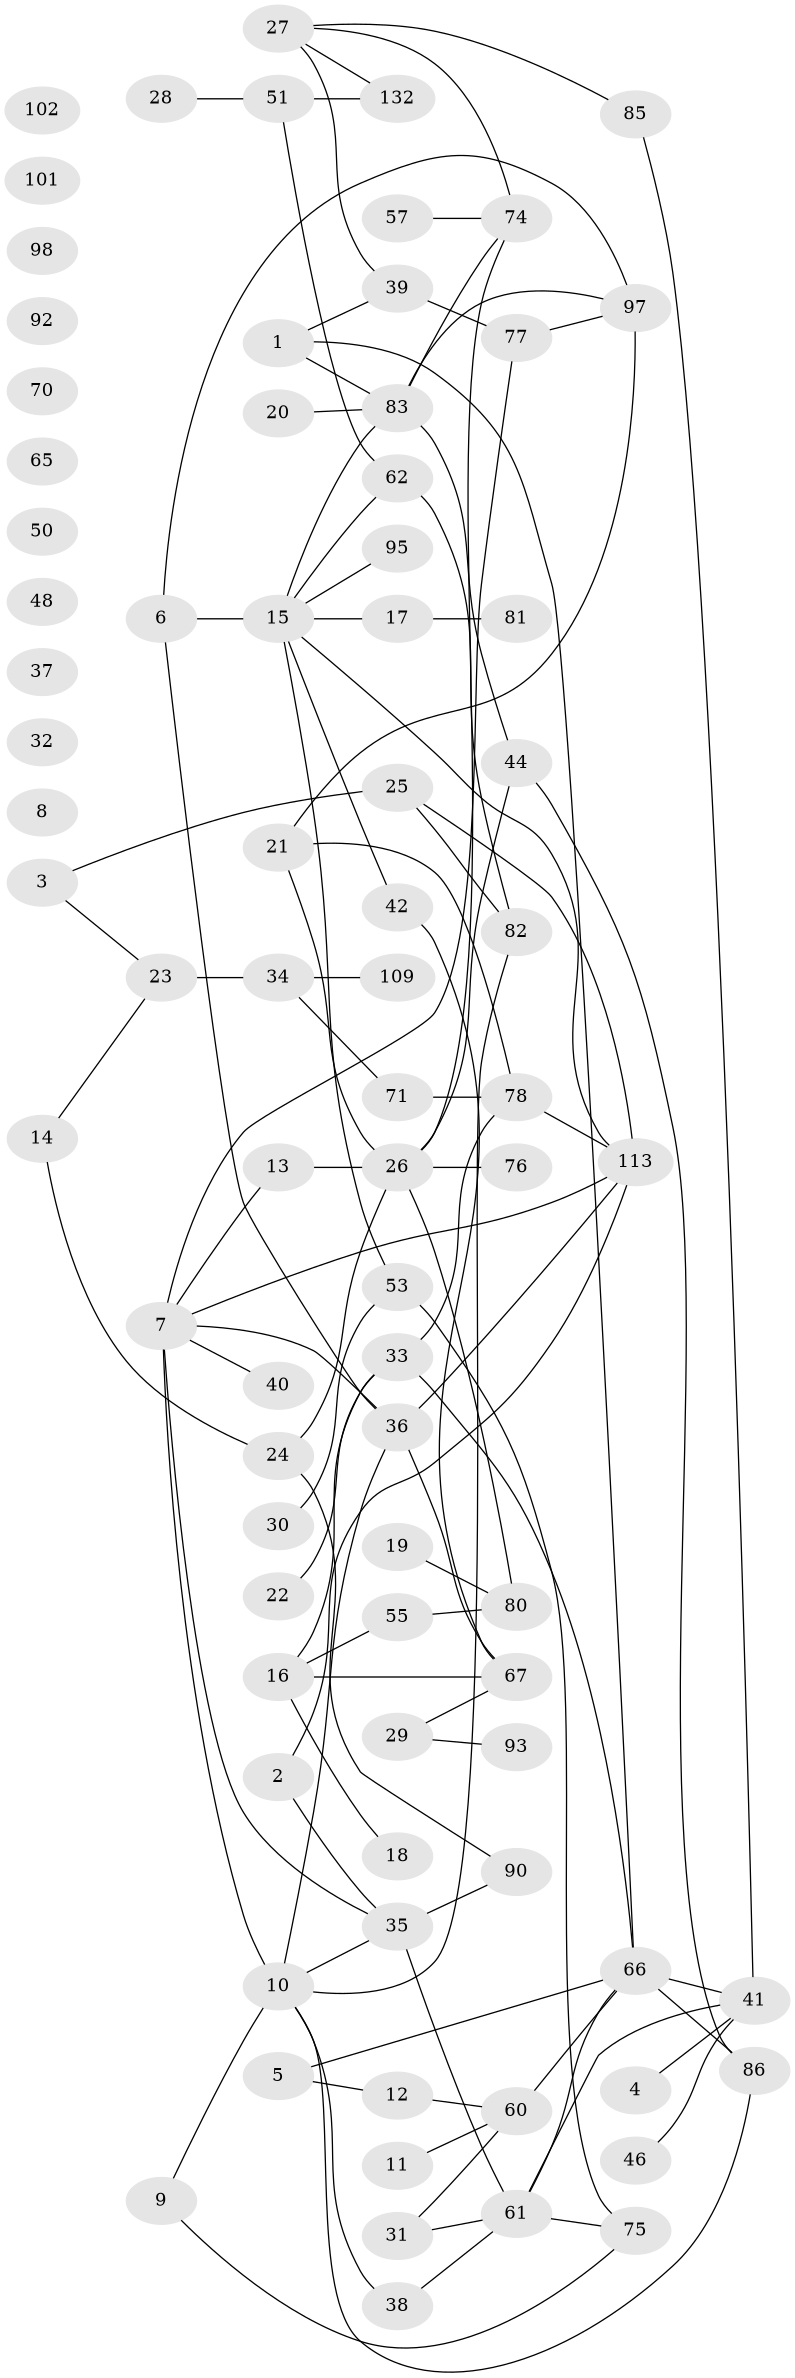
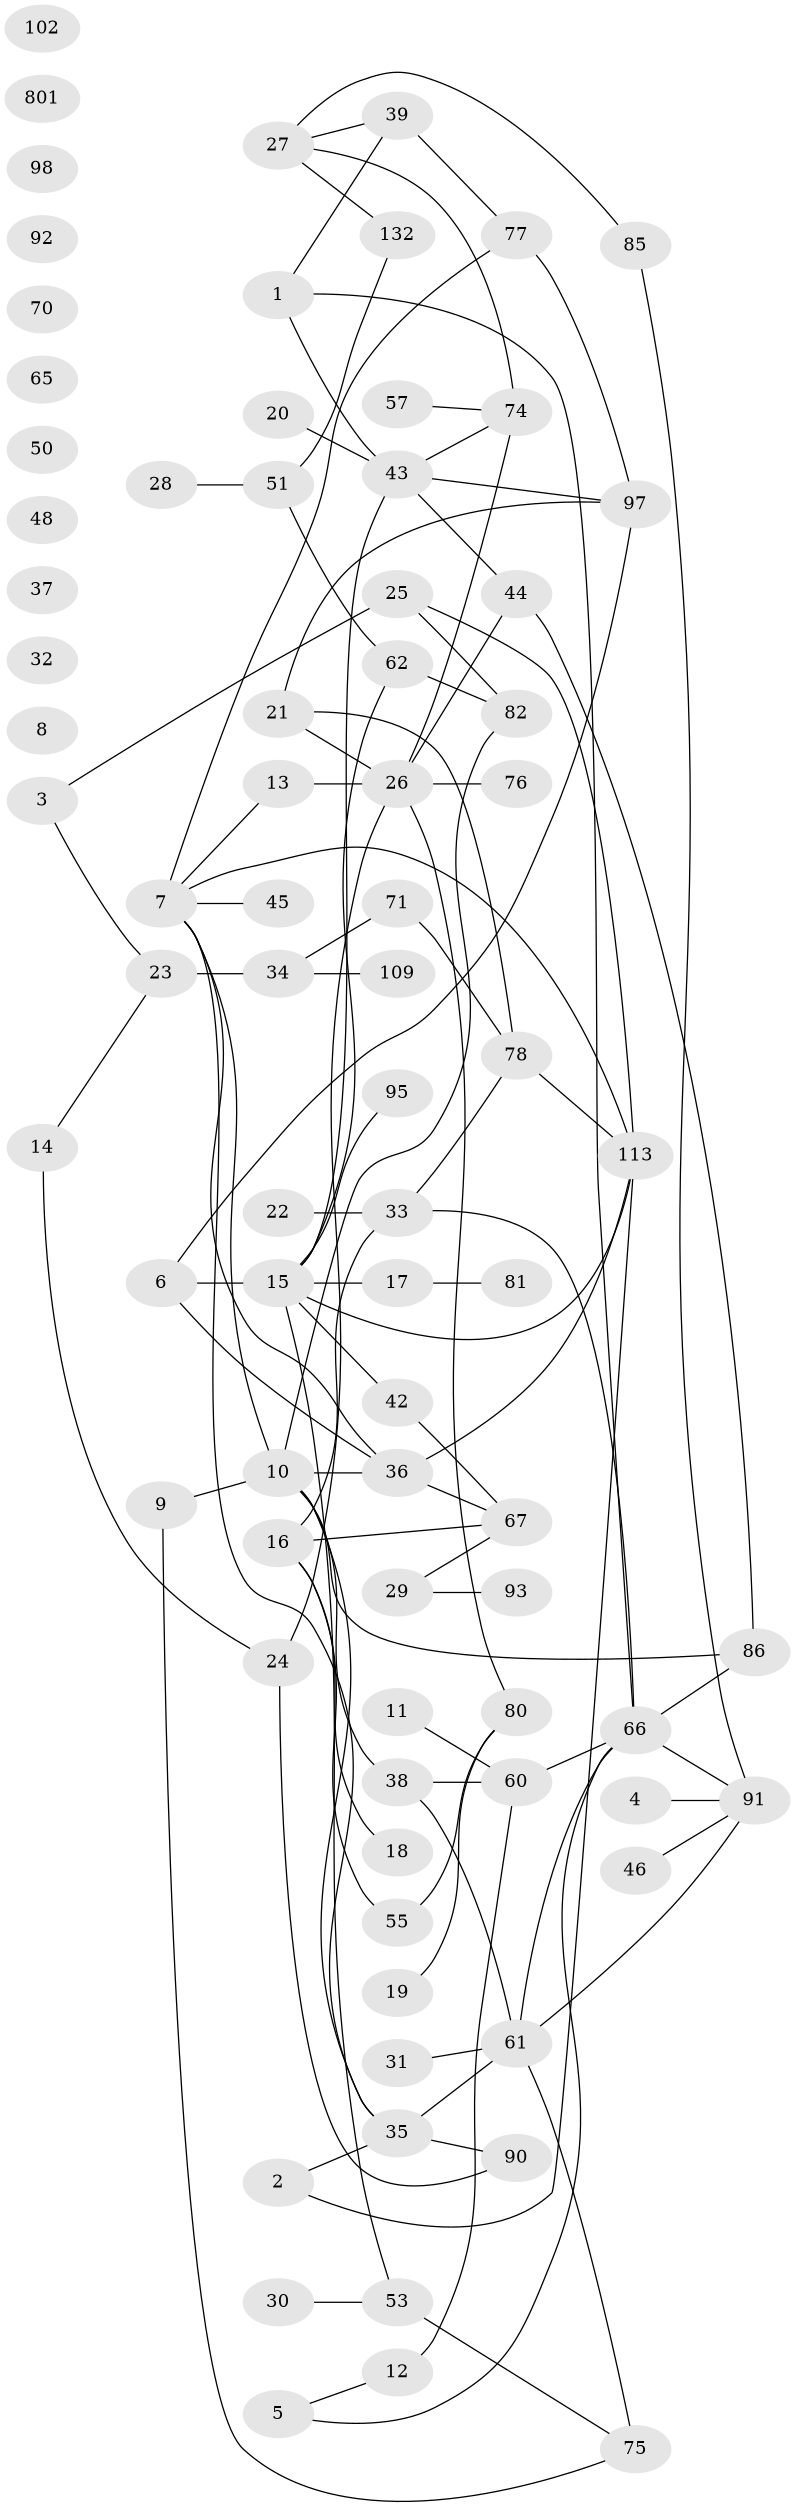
(42, 181) -> (42, 99)
(398, 408) -> (398, 474)
(278, 1386) -> (278, 903)
(755, 2001) -> (755, 1800)
(459, 2175) -> (457, 1782)
